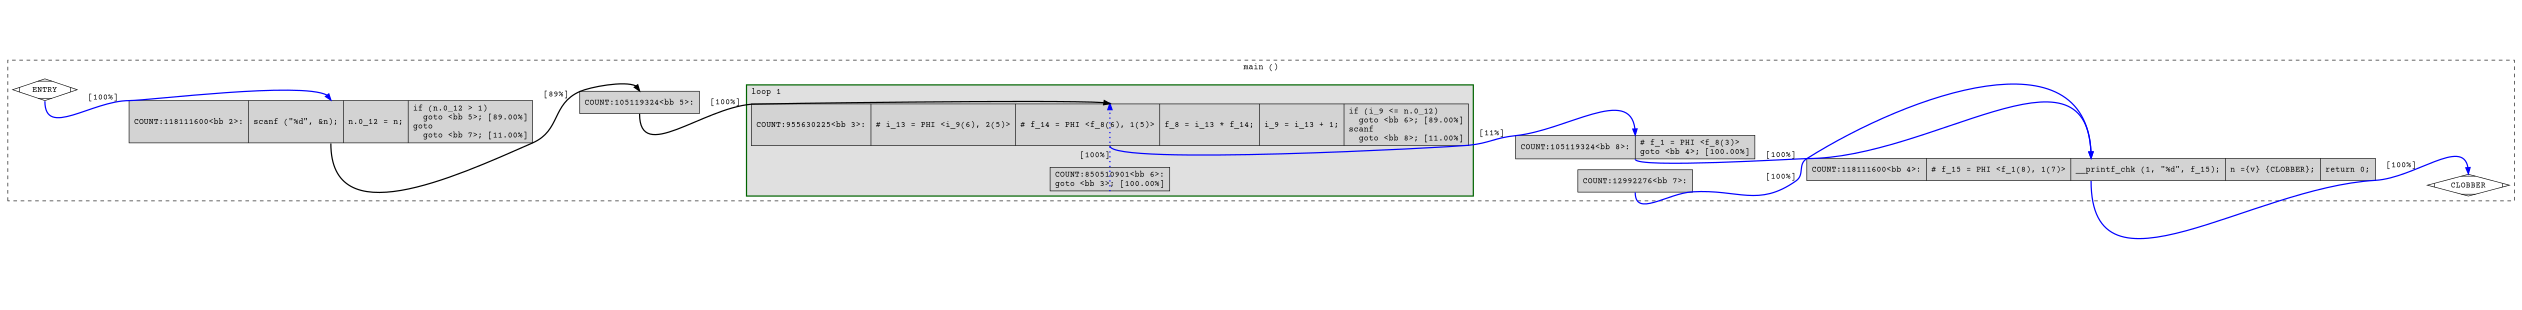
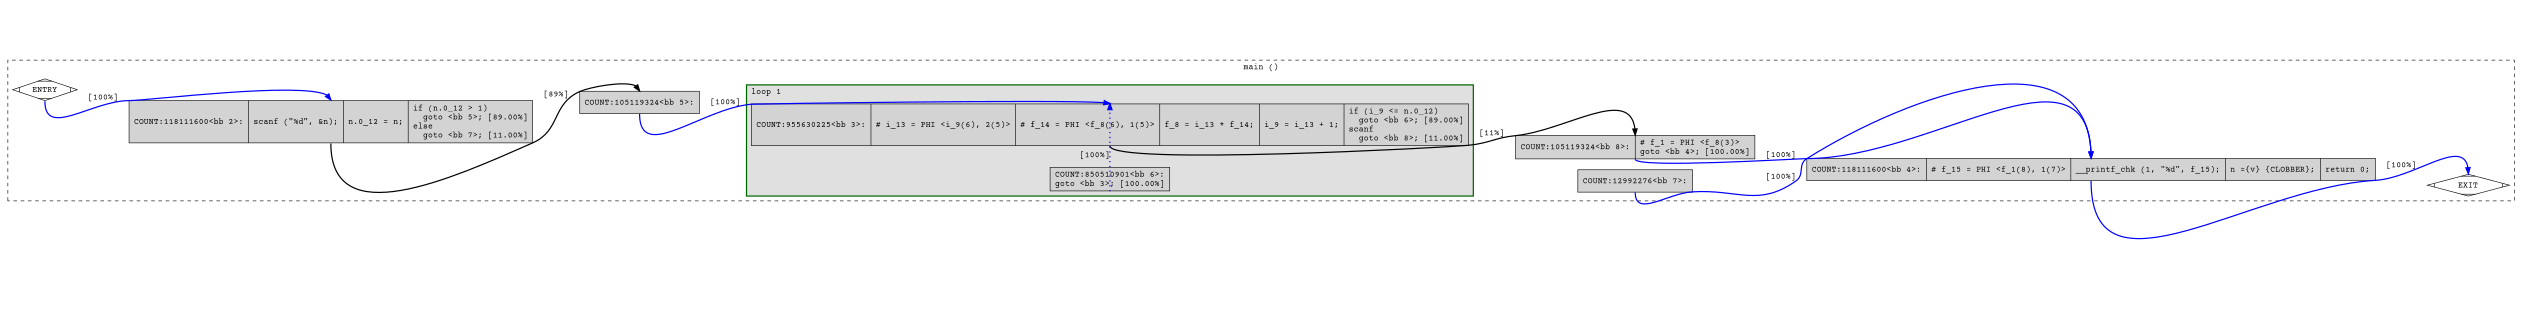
(862, 103) -> (862, 103)
(423, 126) -> (423, 126)
(1379, 150) -> (1379, 150)
(2468, 185) -> (2468, 185)
